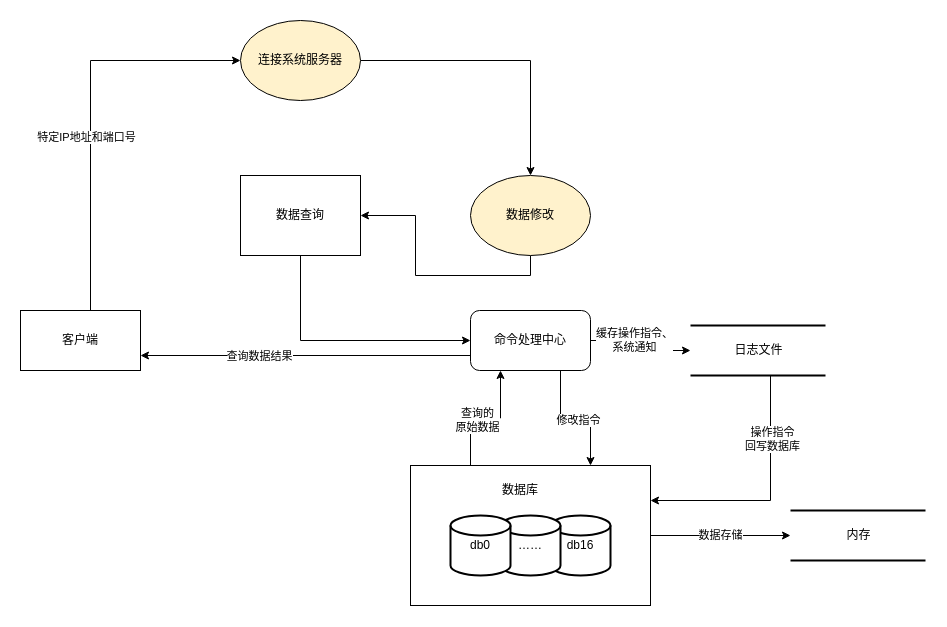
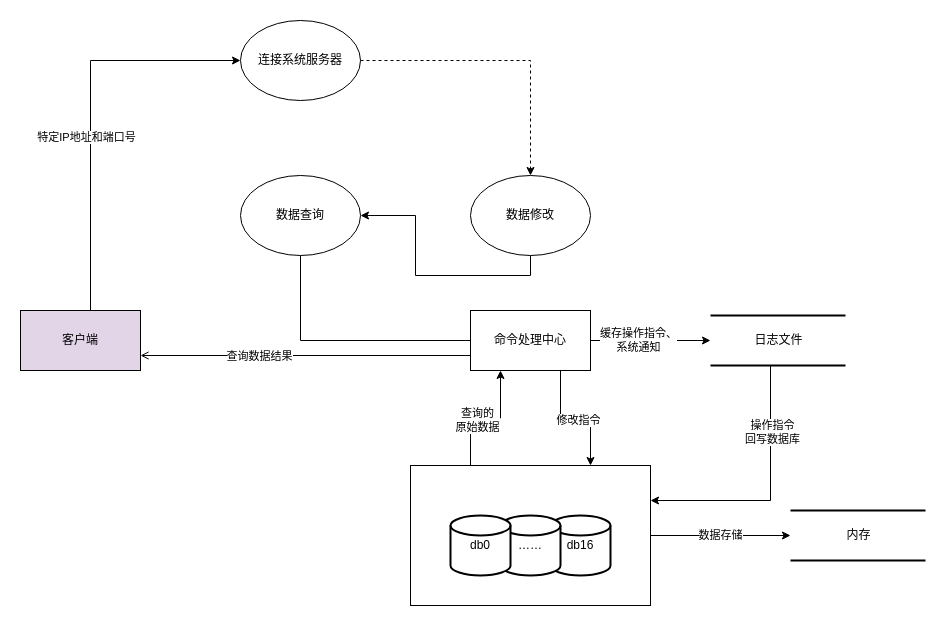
(301, 61) -> (301, 61)
(500, 61) -> (500, 61)
(301, 216) -> (301, 216)
(531, 216) -> (531, 216)
(81, 341) -> (81, 341)
(462, 341) -> (465, 341)
(531, 341) -> (531, 341)
(758, 351) -> (778, 341)
(149, 356) -> (147, 356)
(521, 491) -> none
